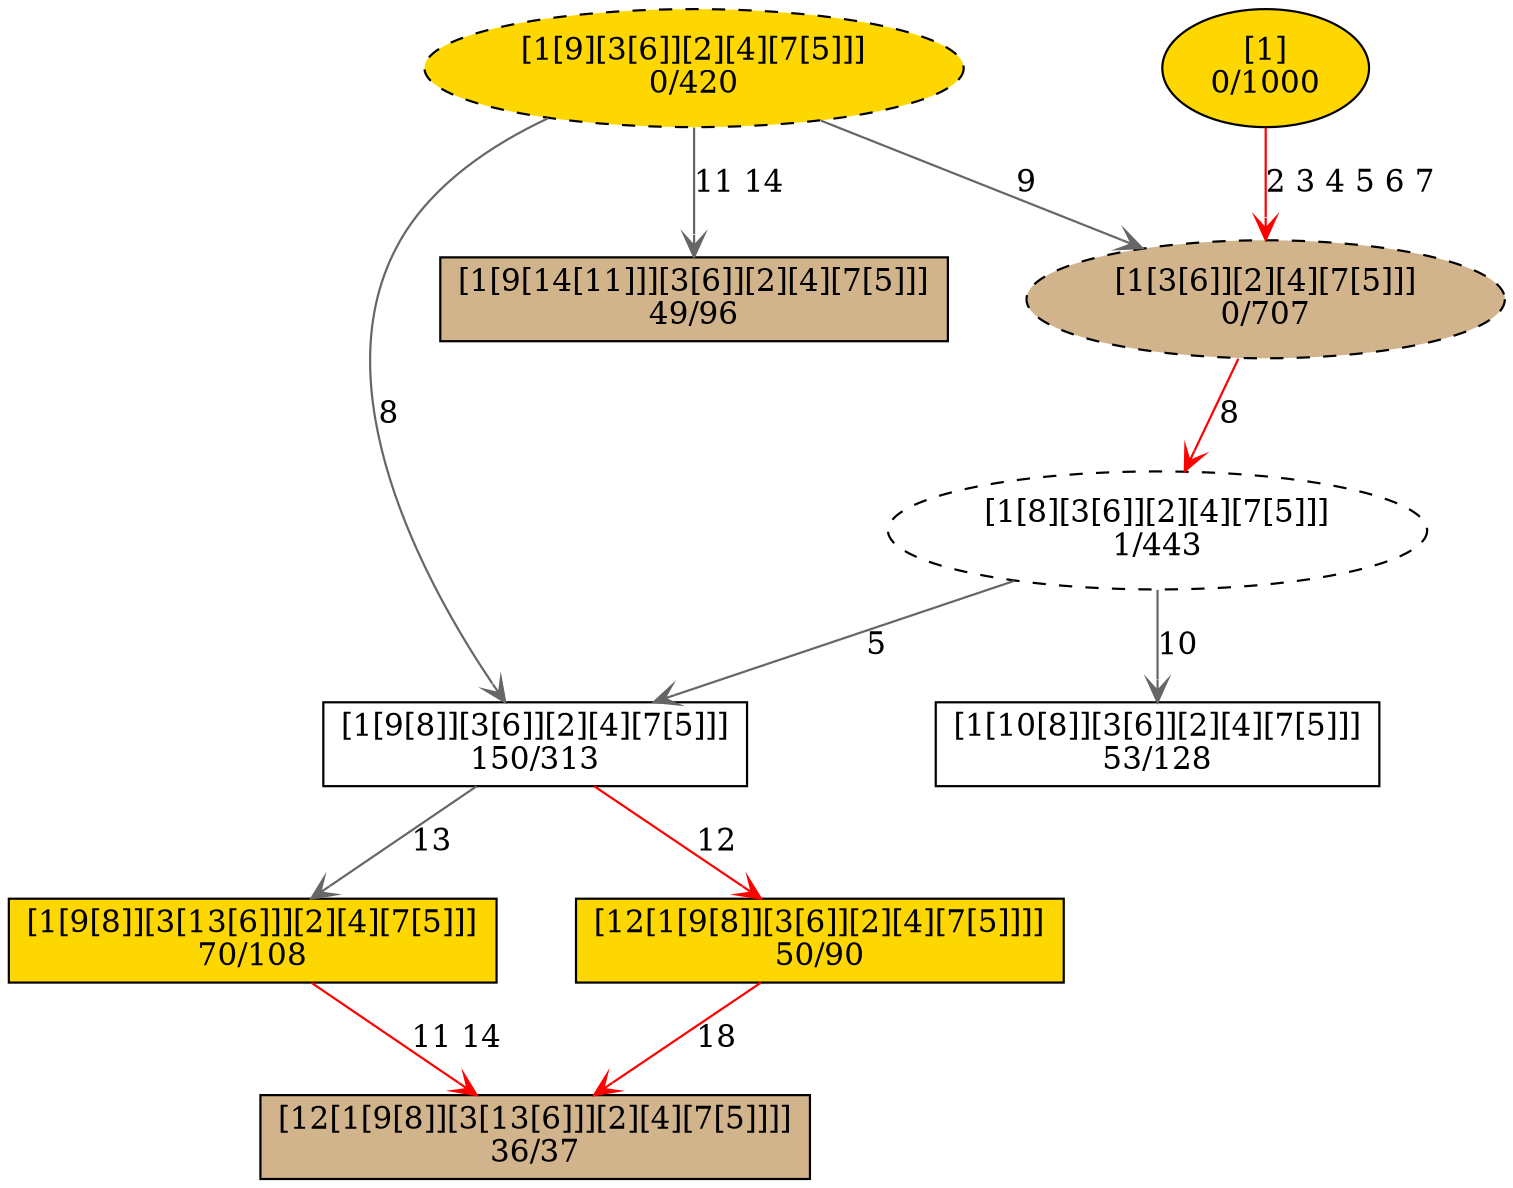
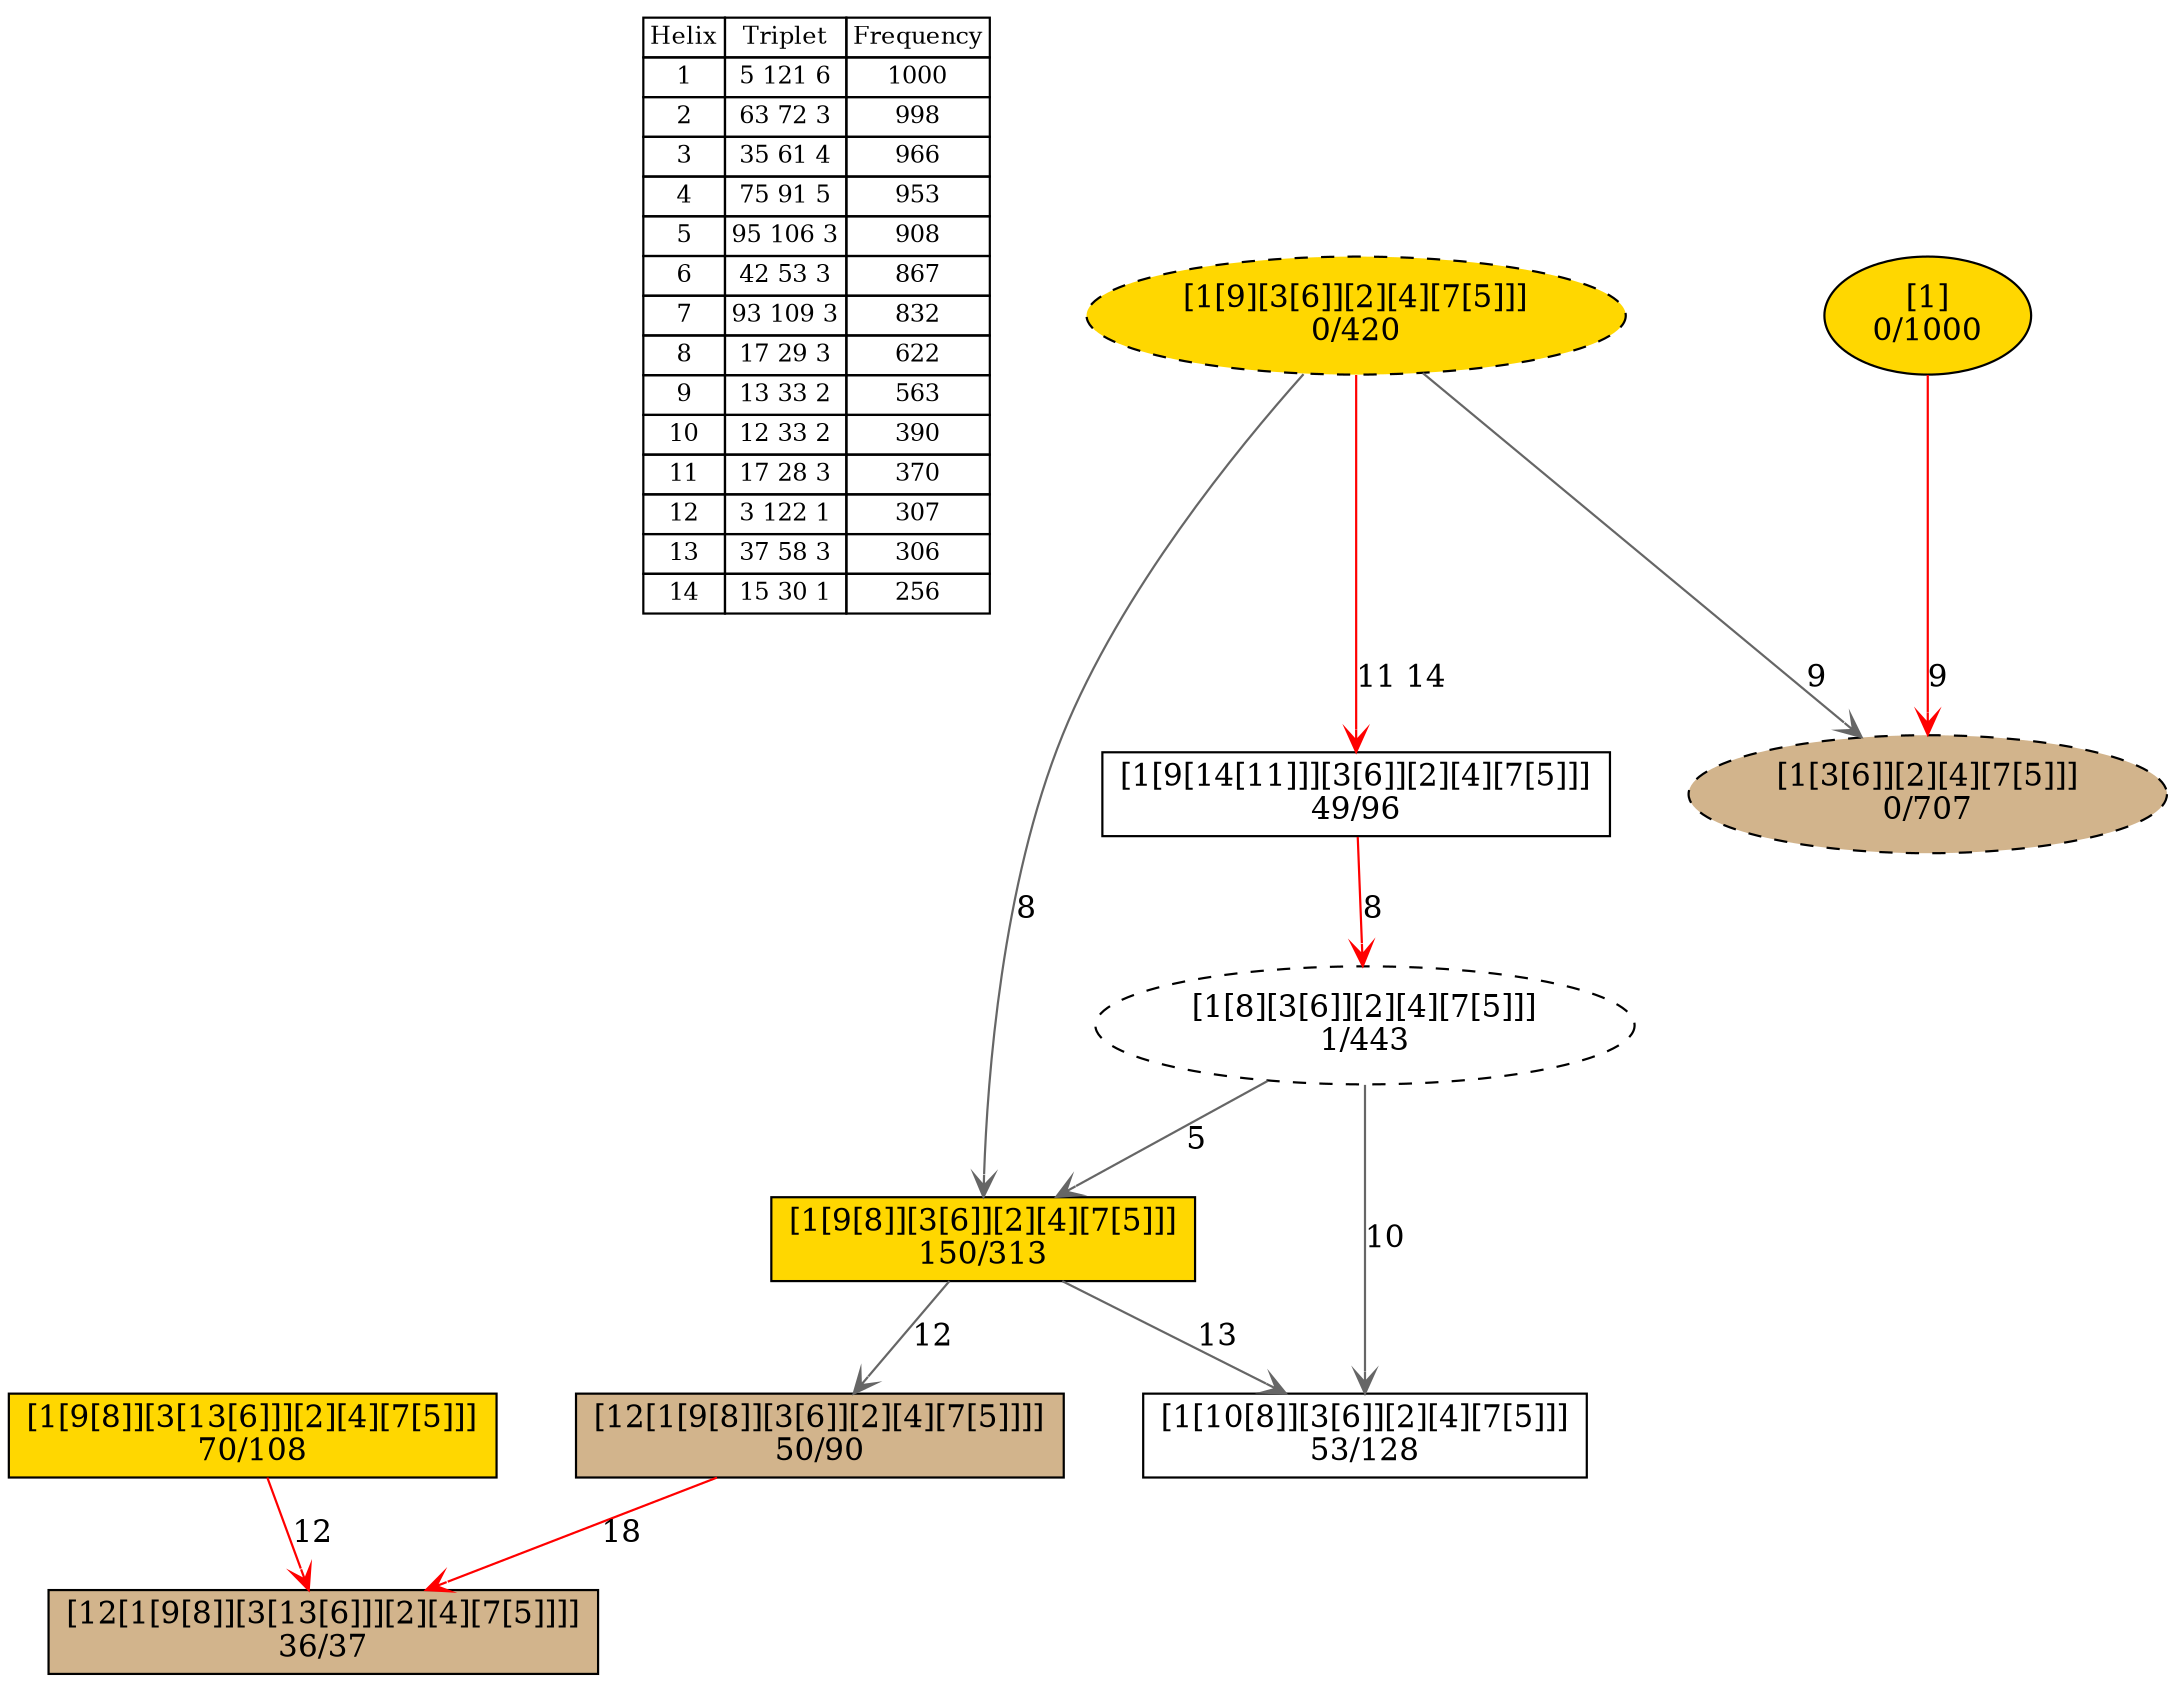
(694, 181) -> (1356, 552)
(1356, 184) -> (1943, 679)
(694, 299) -> (1356, 794)
none -> (815, 316)
(1216, 405) -> (1360, 890)
(535, 744) -> (983, 1239)
(403, 836) -> (1164, 1332)
(668, 836) -> (909, 1329)
(820, 941) -> (820, 1436)
(462, 1039) -> (318, 1534)
